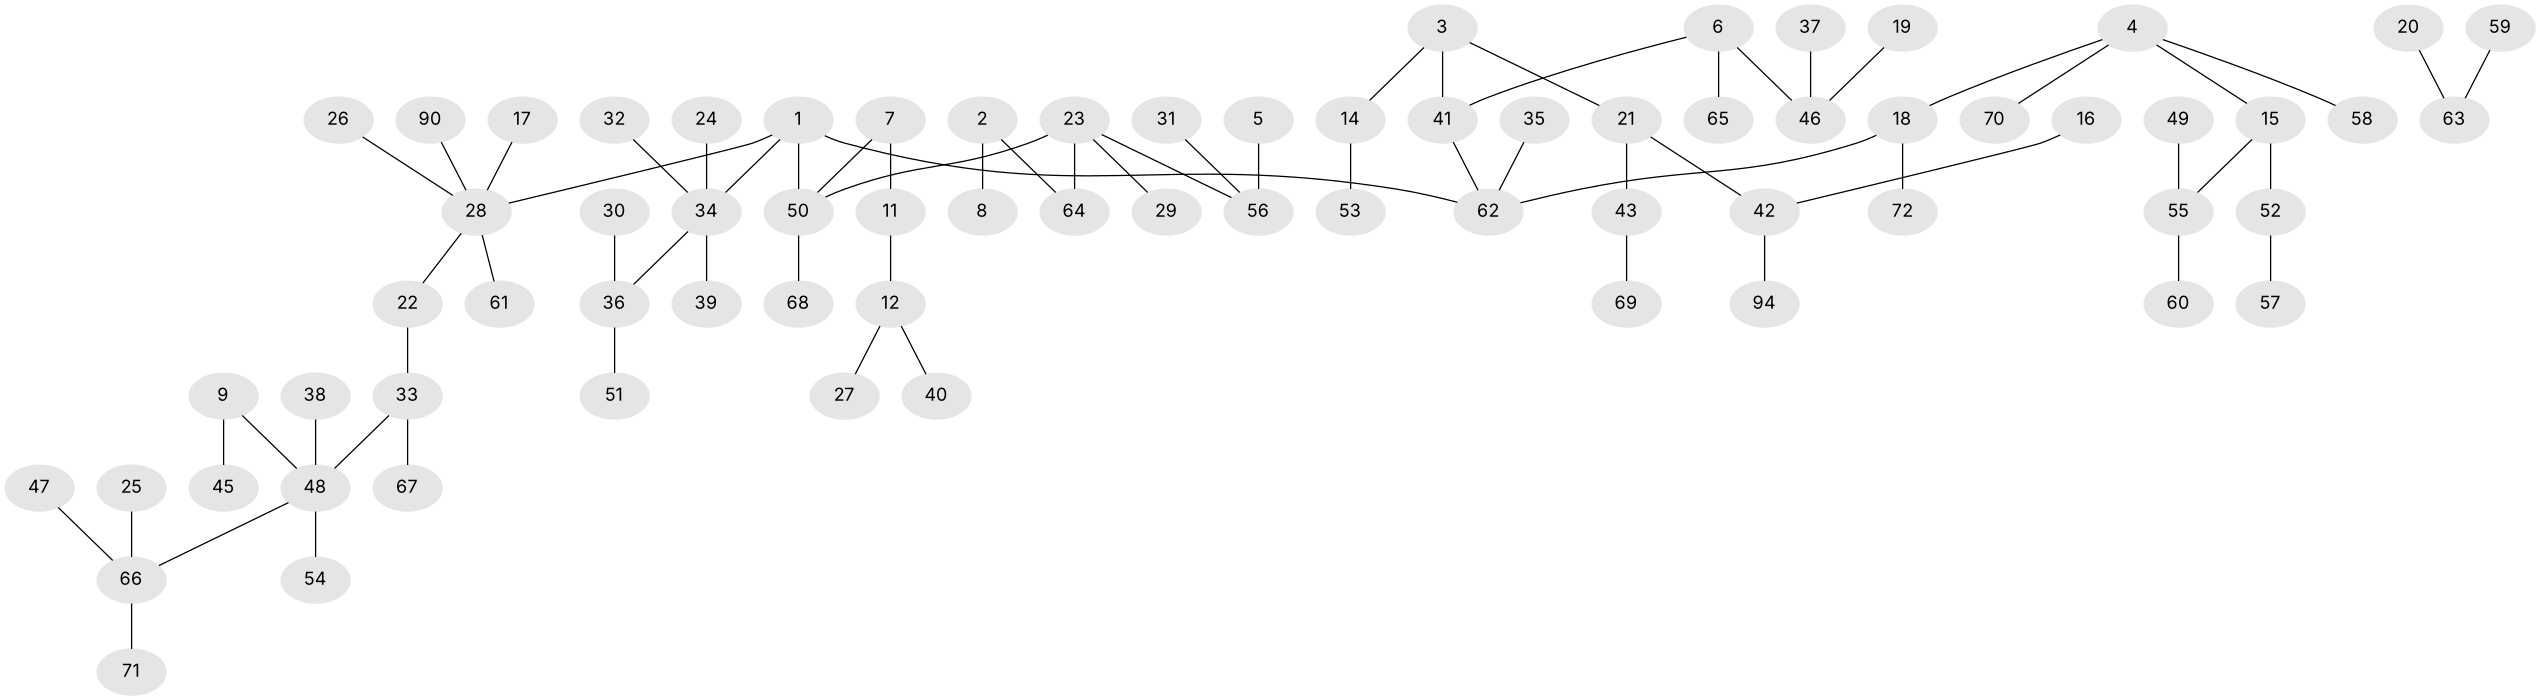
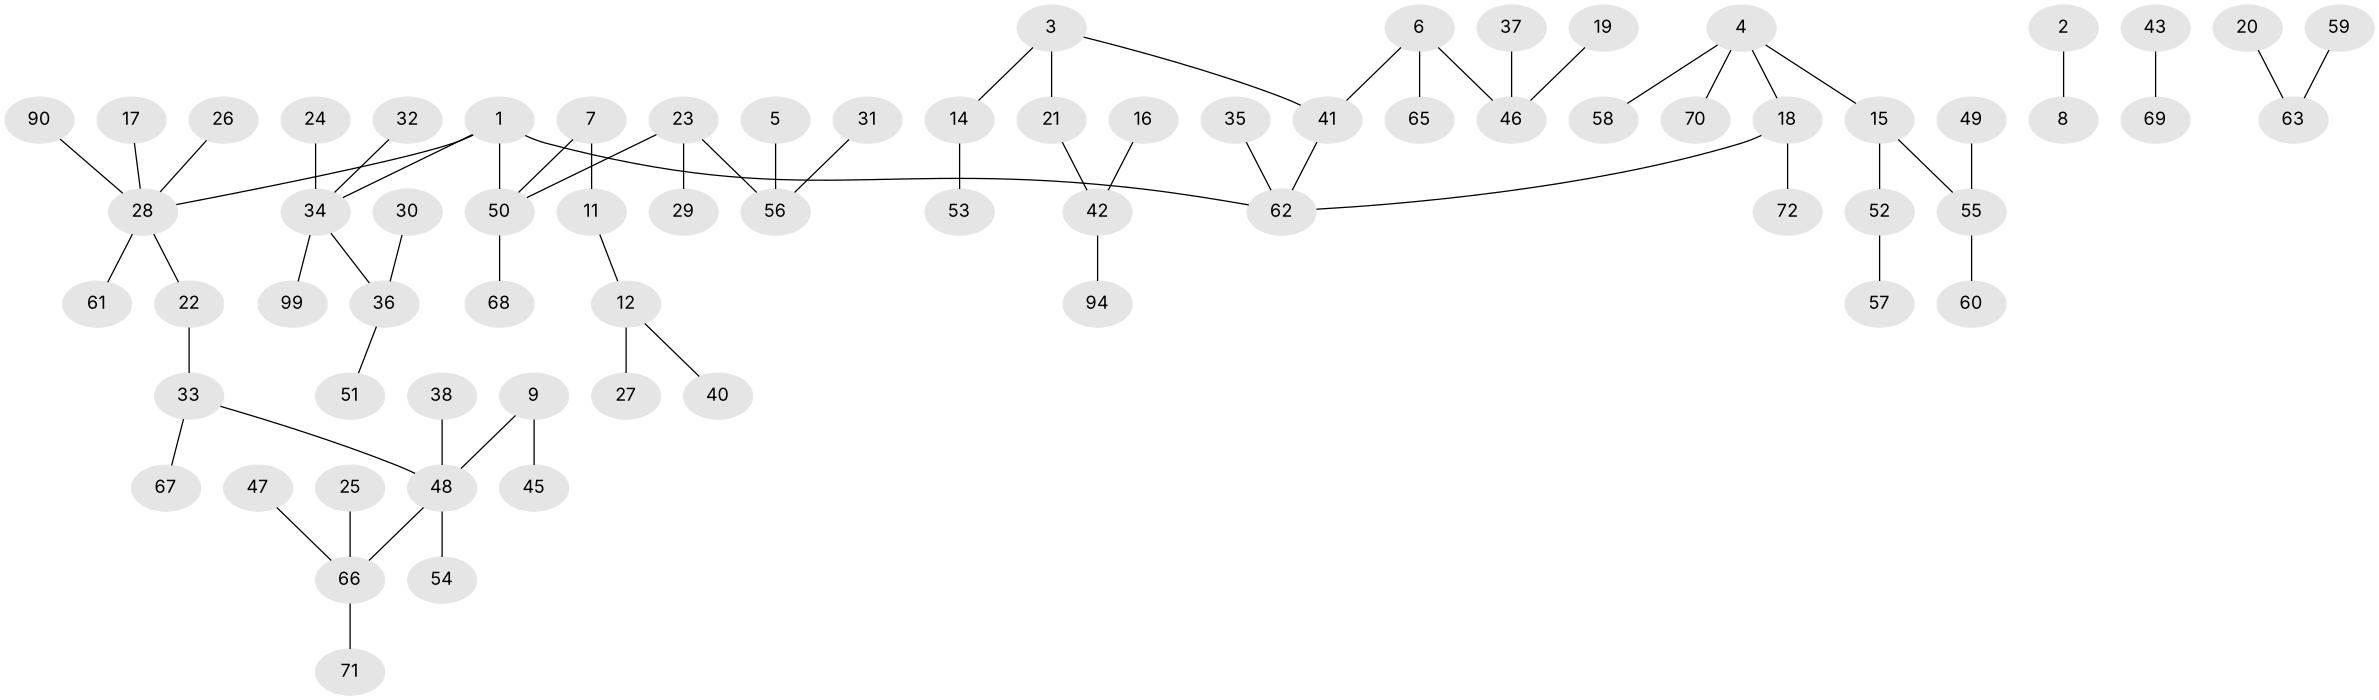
(1627, 166) -> none
(1075, 212) -> none
(707, 304) -> (293, 304)
